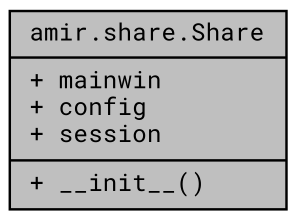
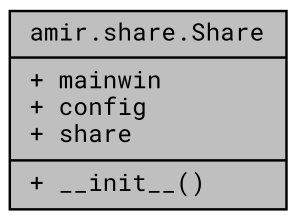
(97, 135) -> (82, 135)
